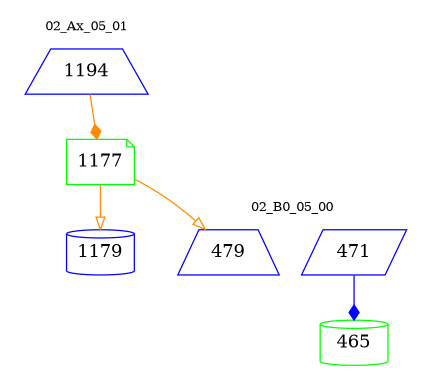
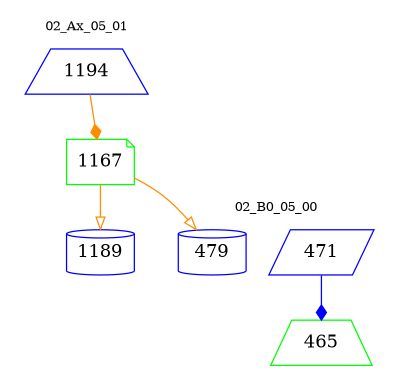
(100, 162) -> (100, 162)
(100, 252) -> (100, 252)
(229, 252) -> (212, 252)
(354, 343) -> (321, 343)
